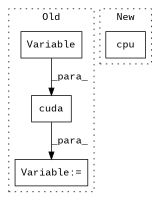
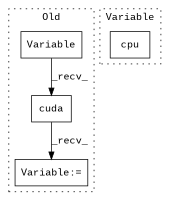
(126, 17) -> (130, 17)
(70, 77) -> (70, 77)
(70, 141) -> (70, 141)
